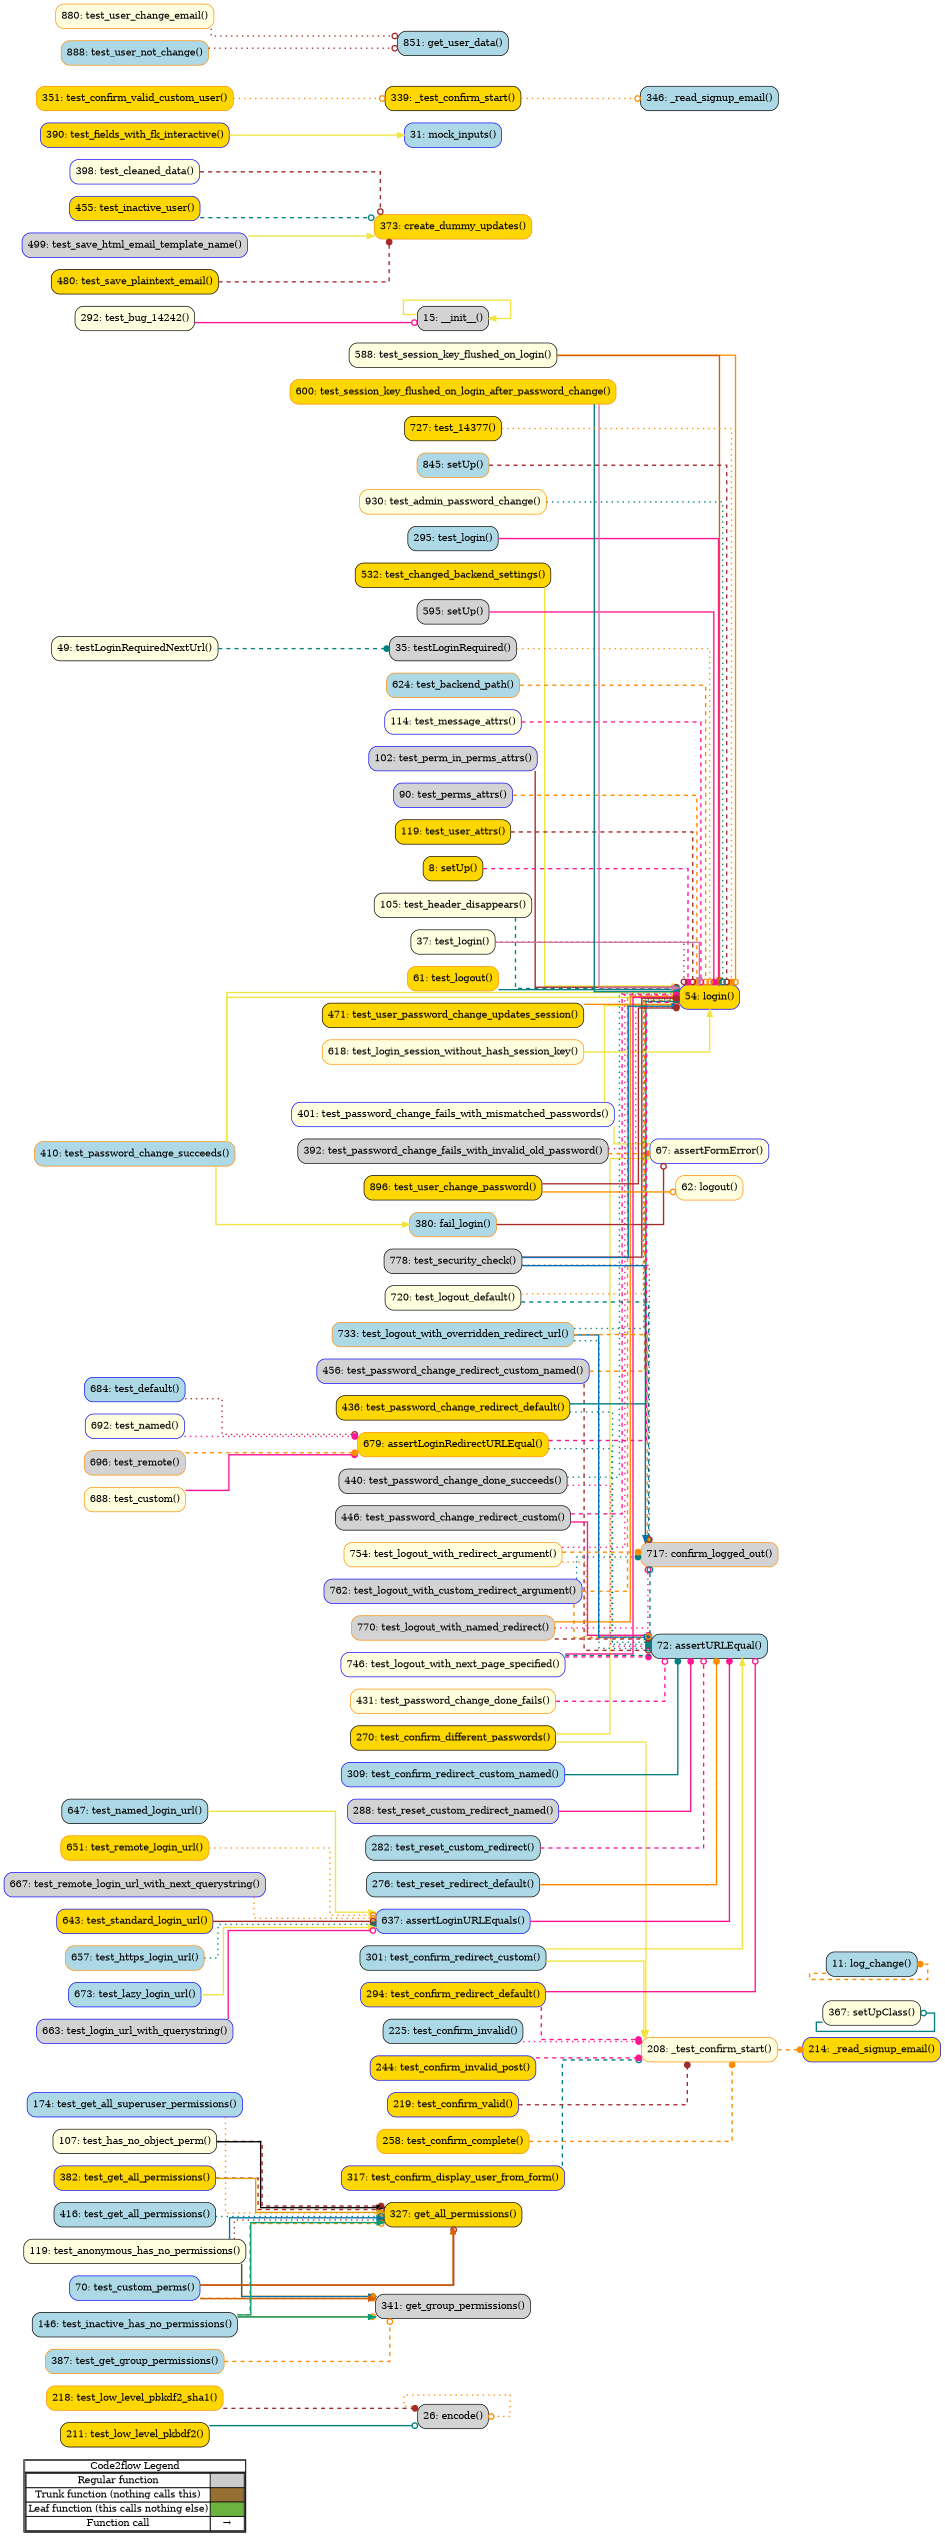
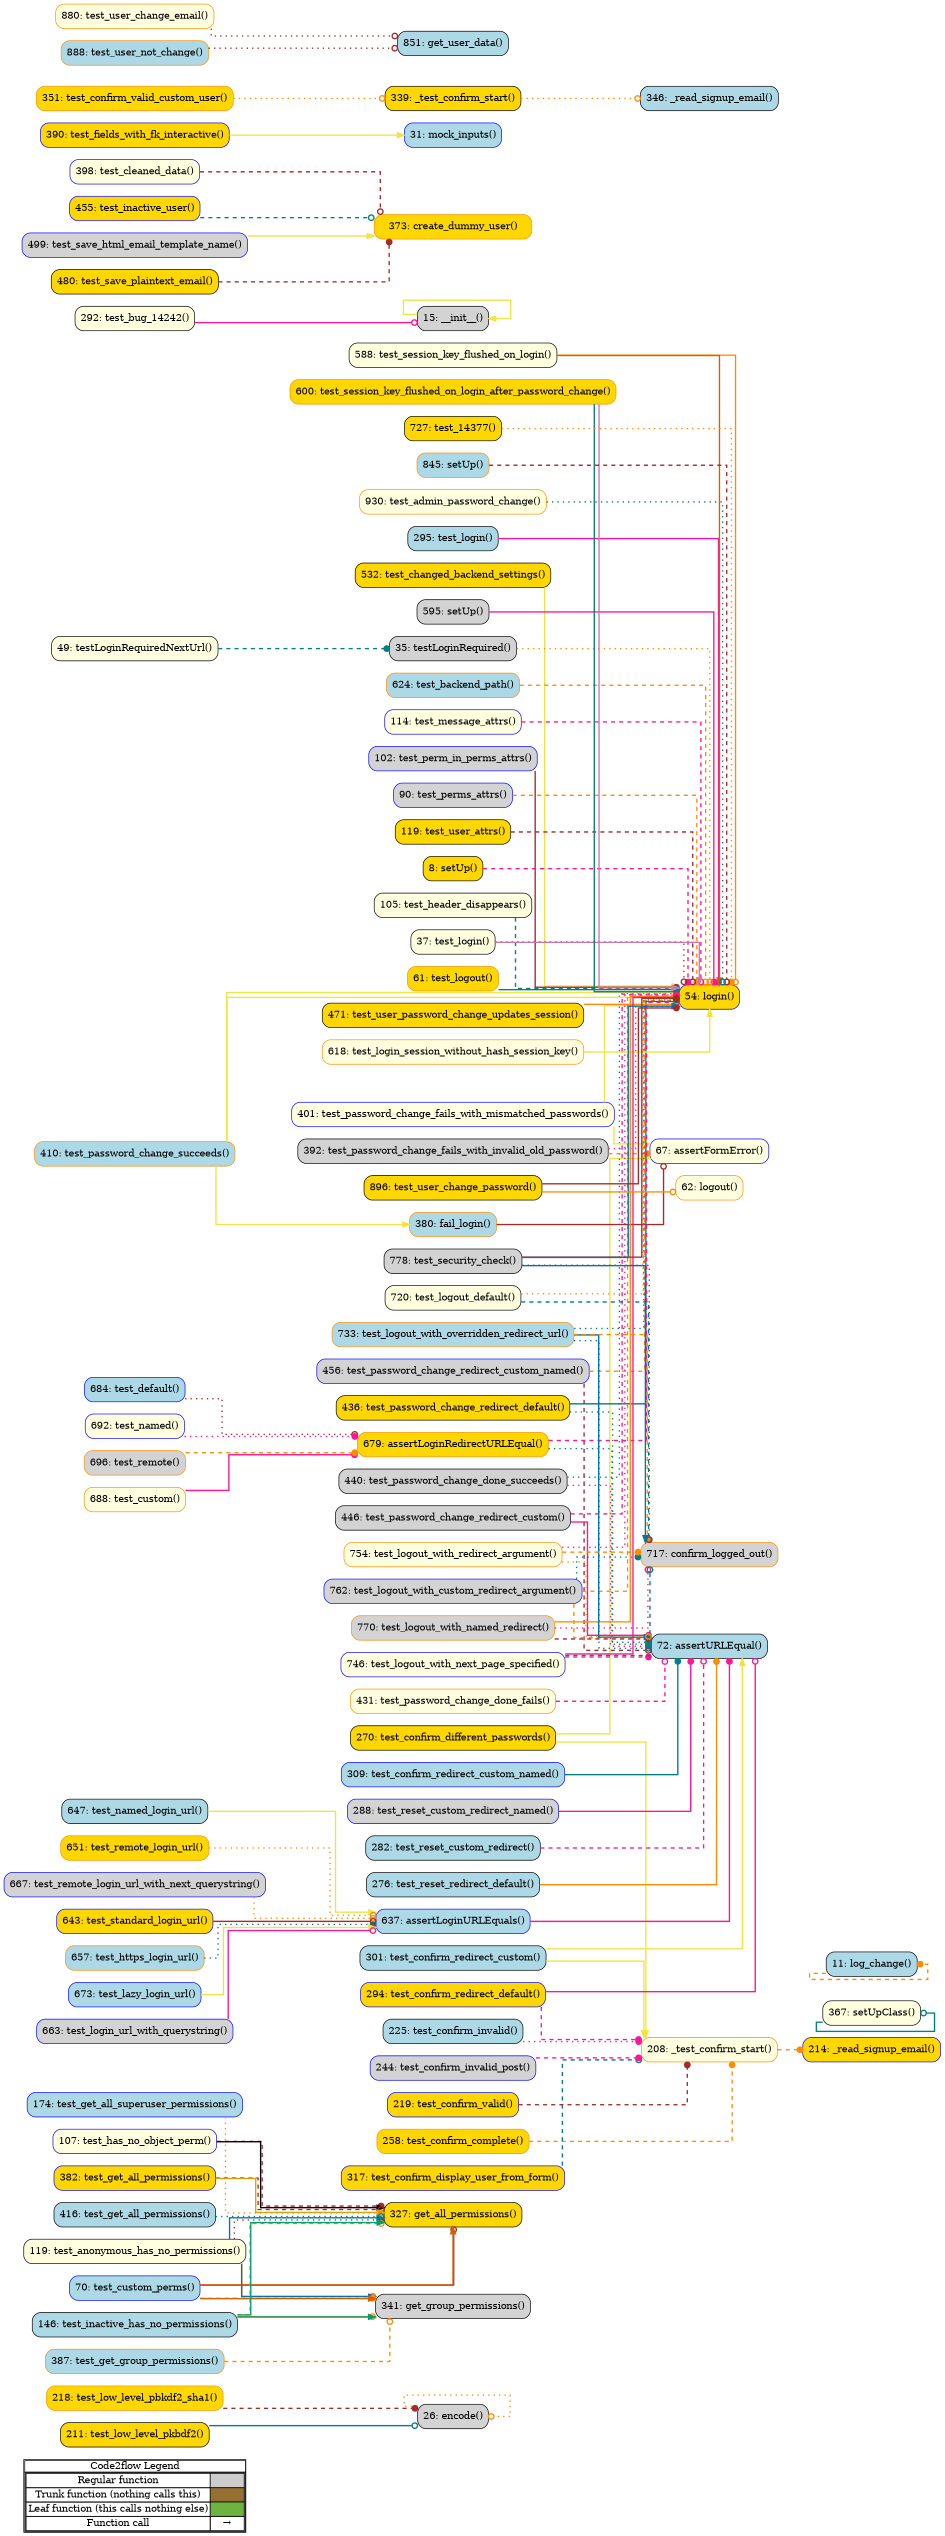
(453, 227) -> (453, 227)
(453, 2068) -> (453, 2068)
(135, 2141) -> (135, 2141)
